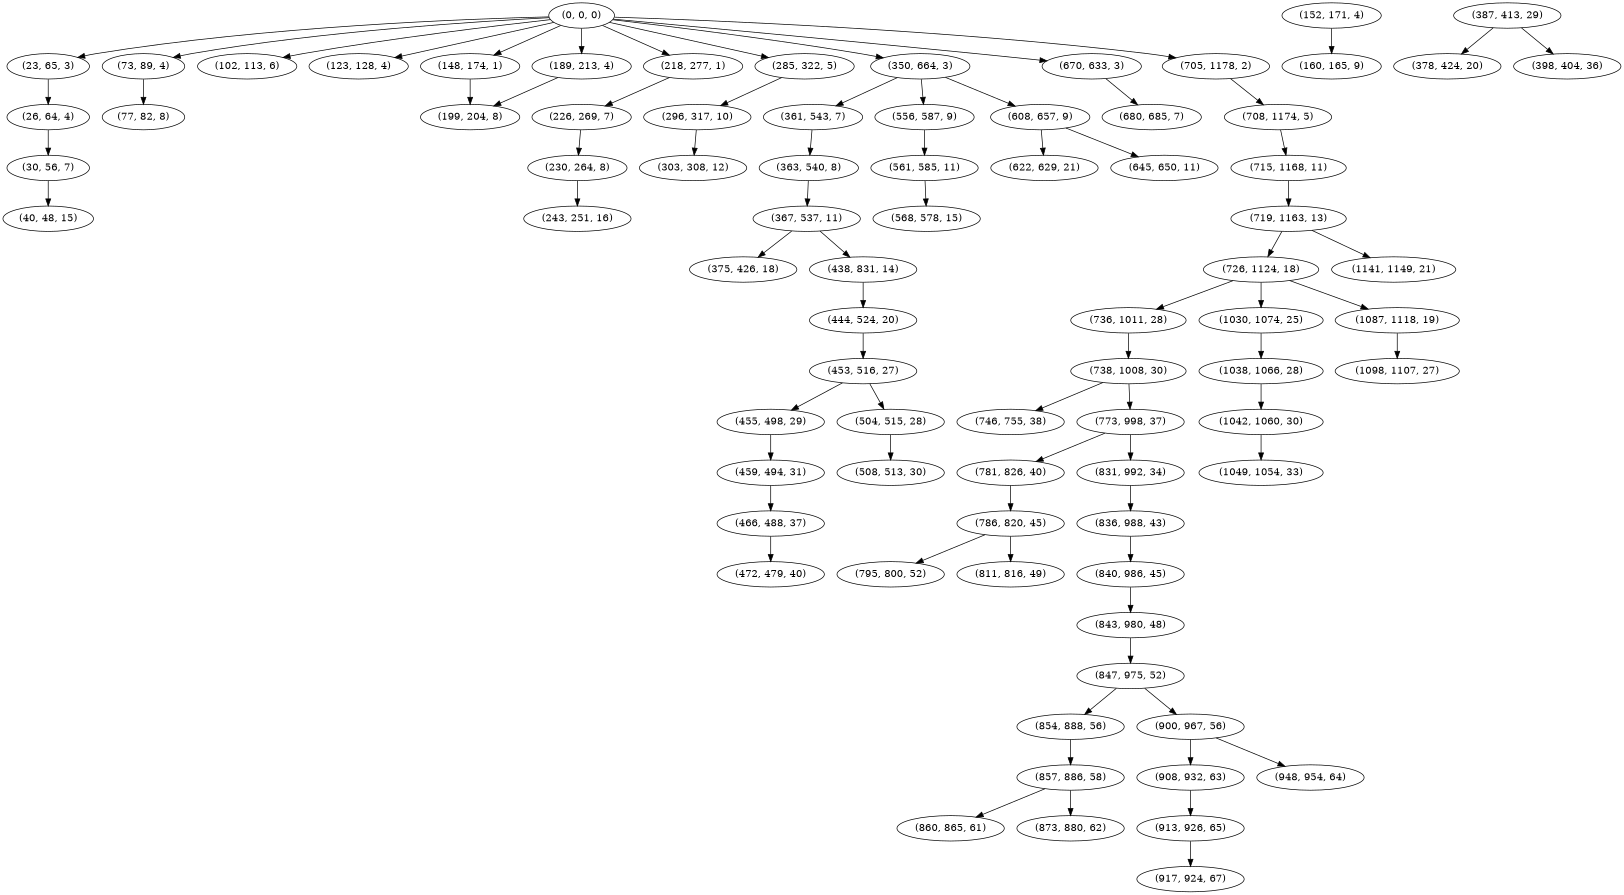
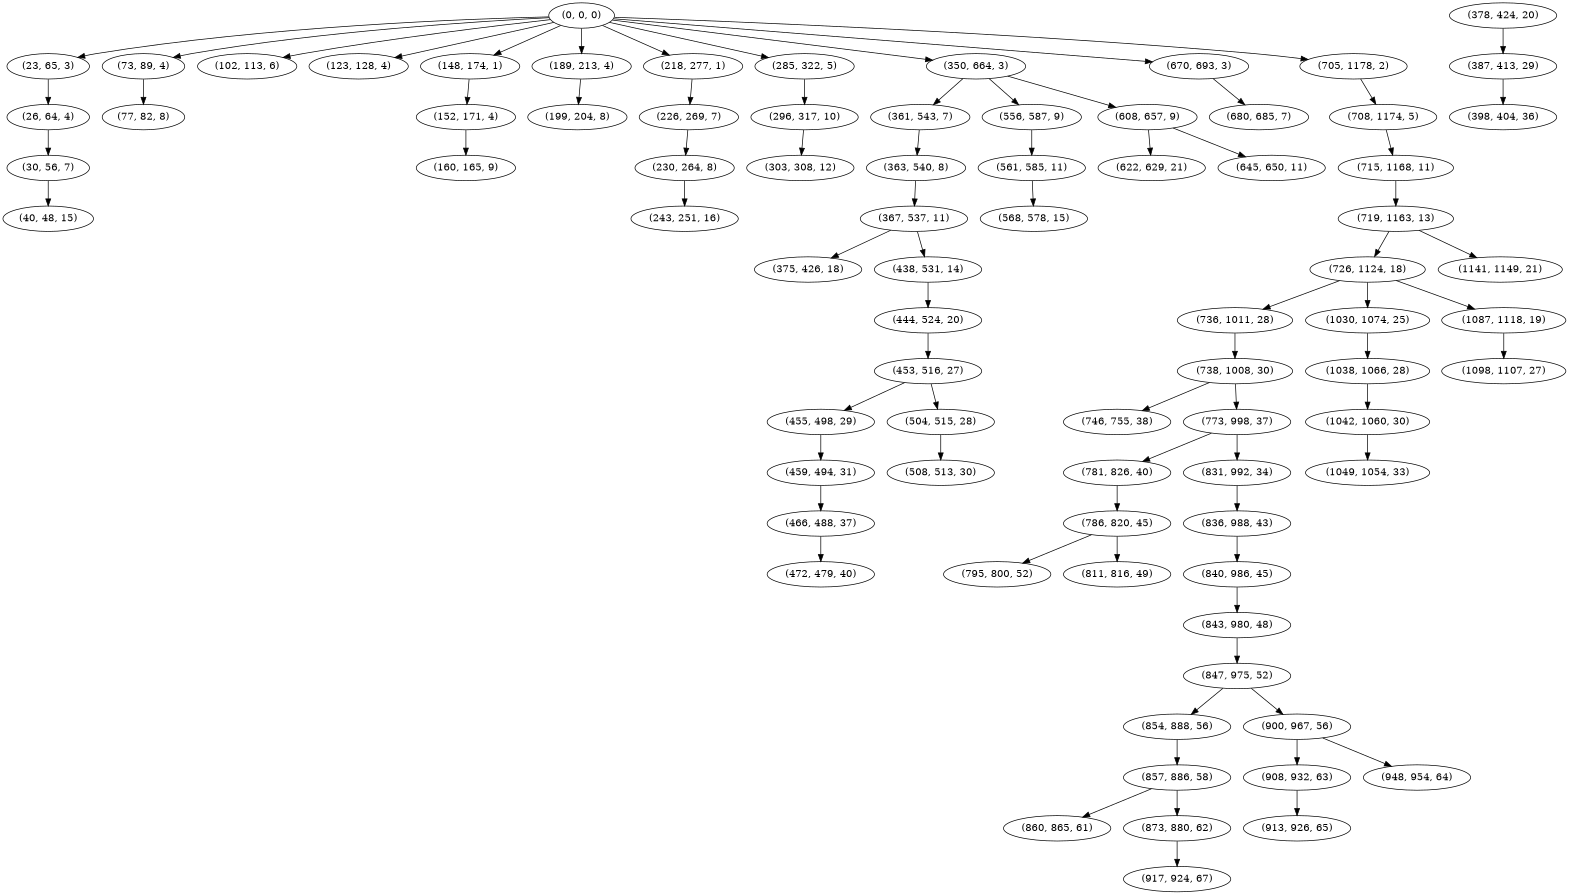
(1480, 39) -> (1503, 37)
(1092, 66) -> (1199, 66)
(470, 88) -> (468, 88)
(863, 270) -> (928, 270)
(1190, 850) -> (1177, 850)
